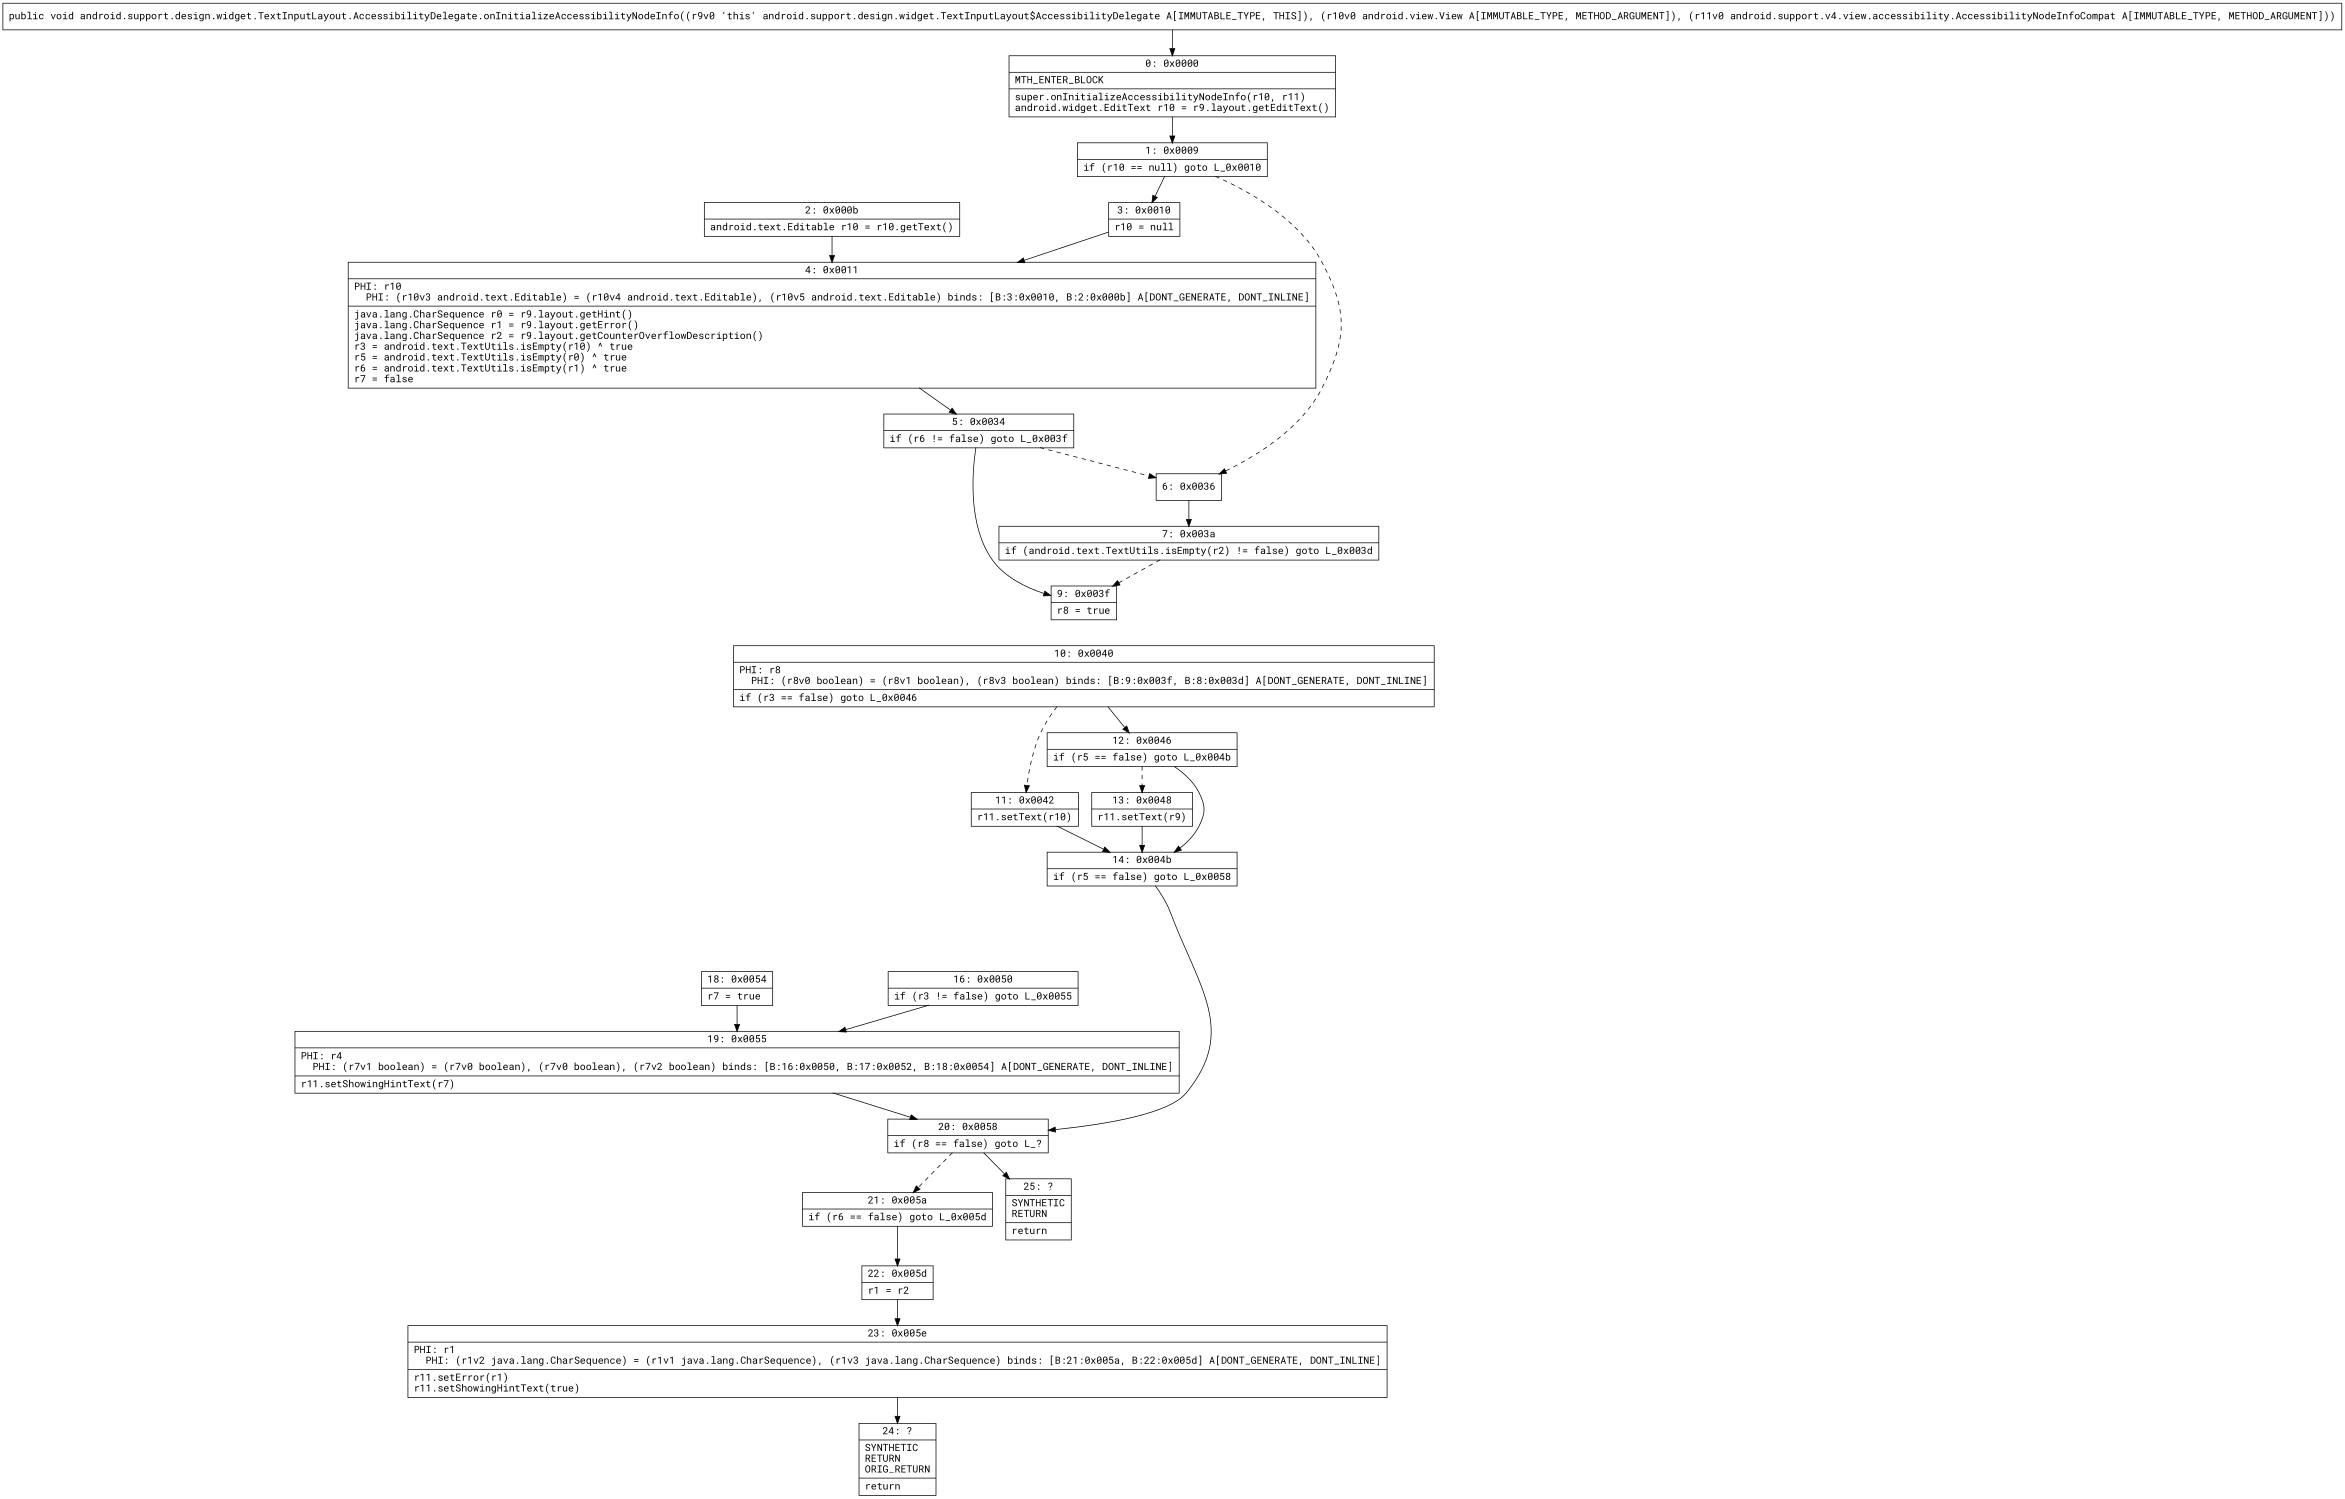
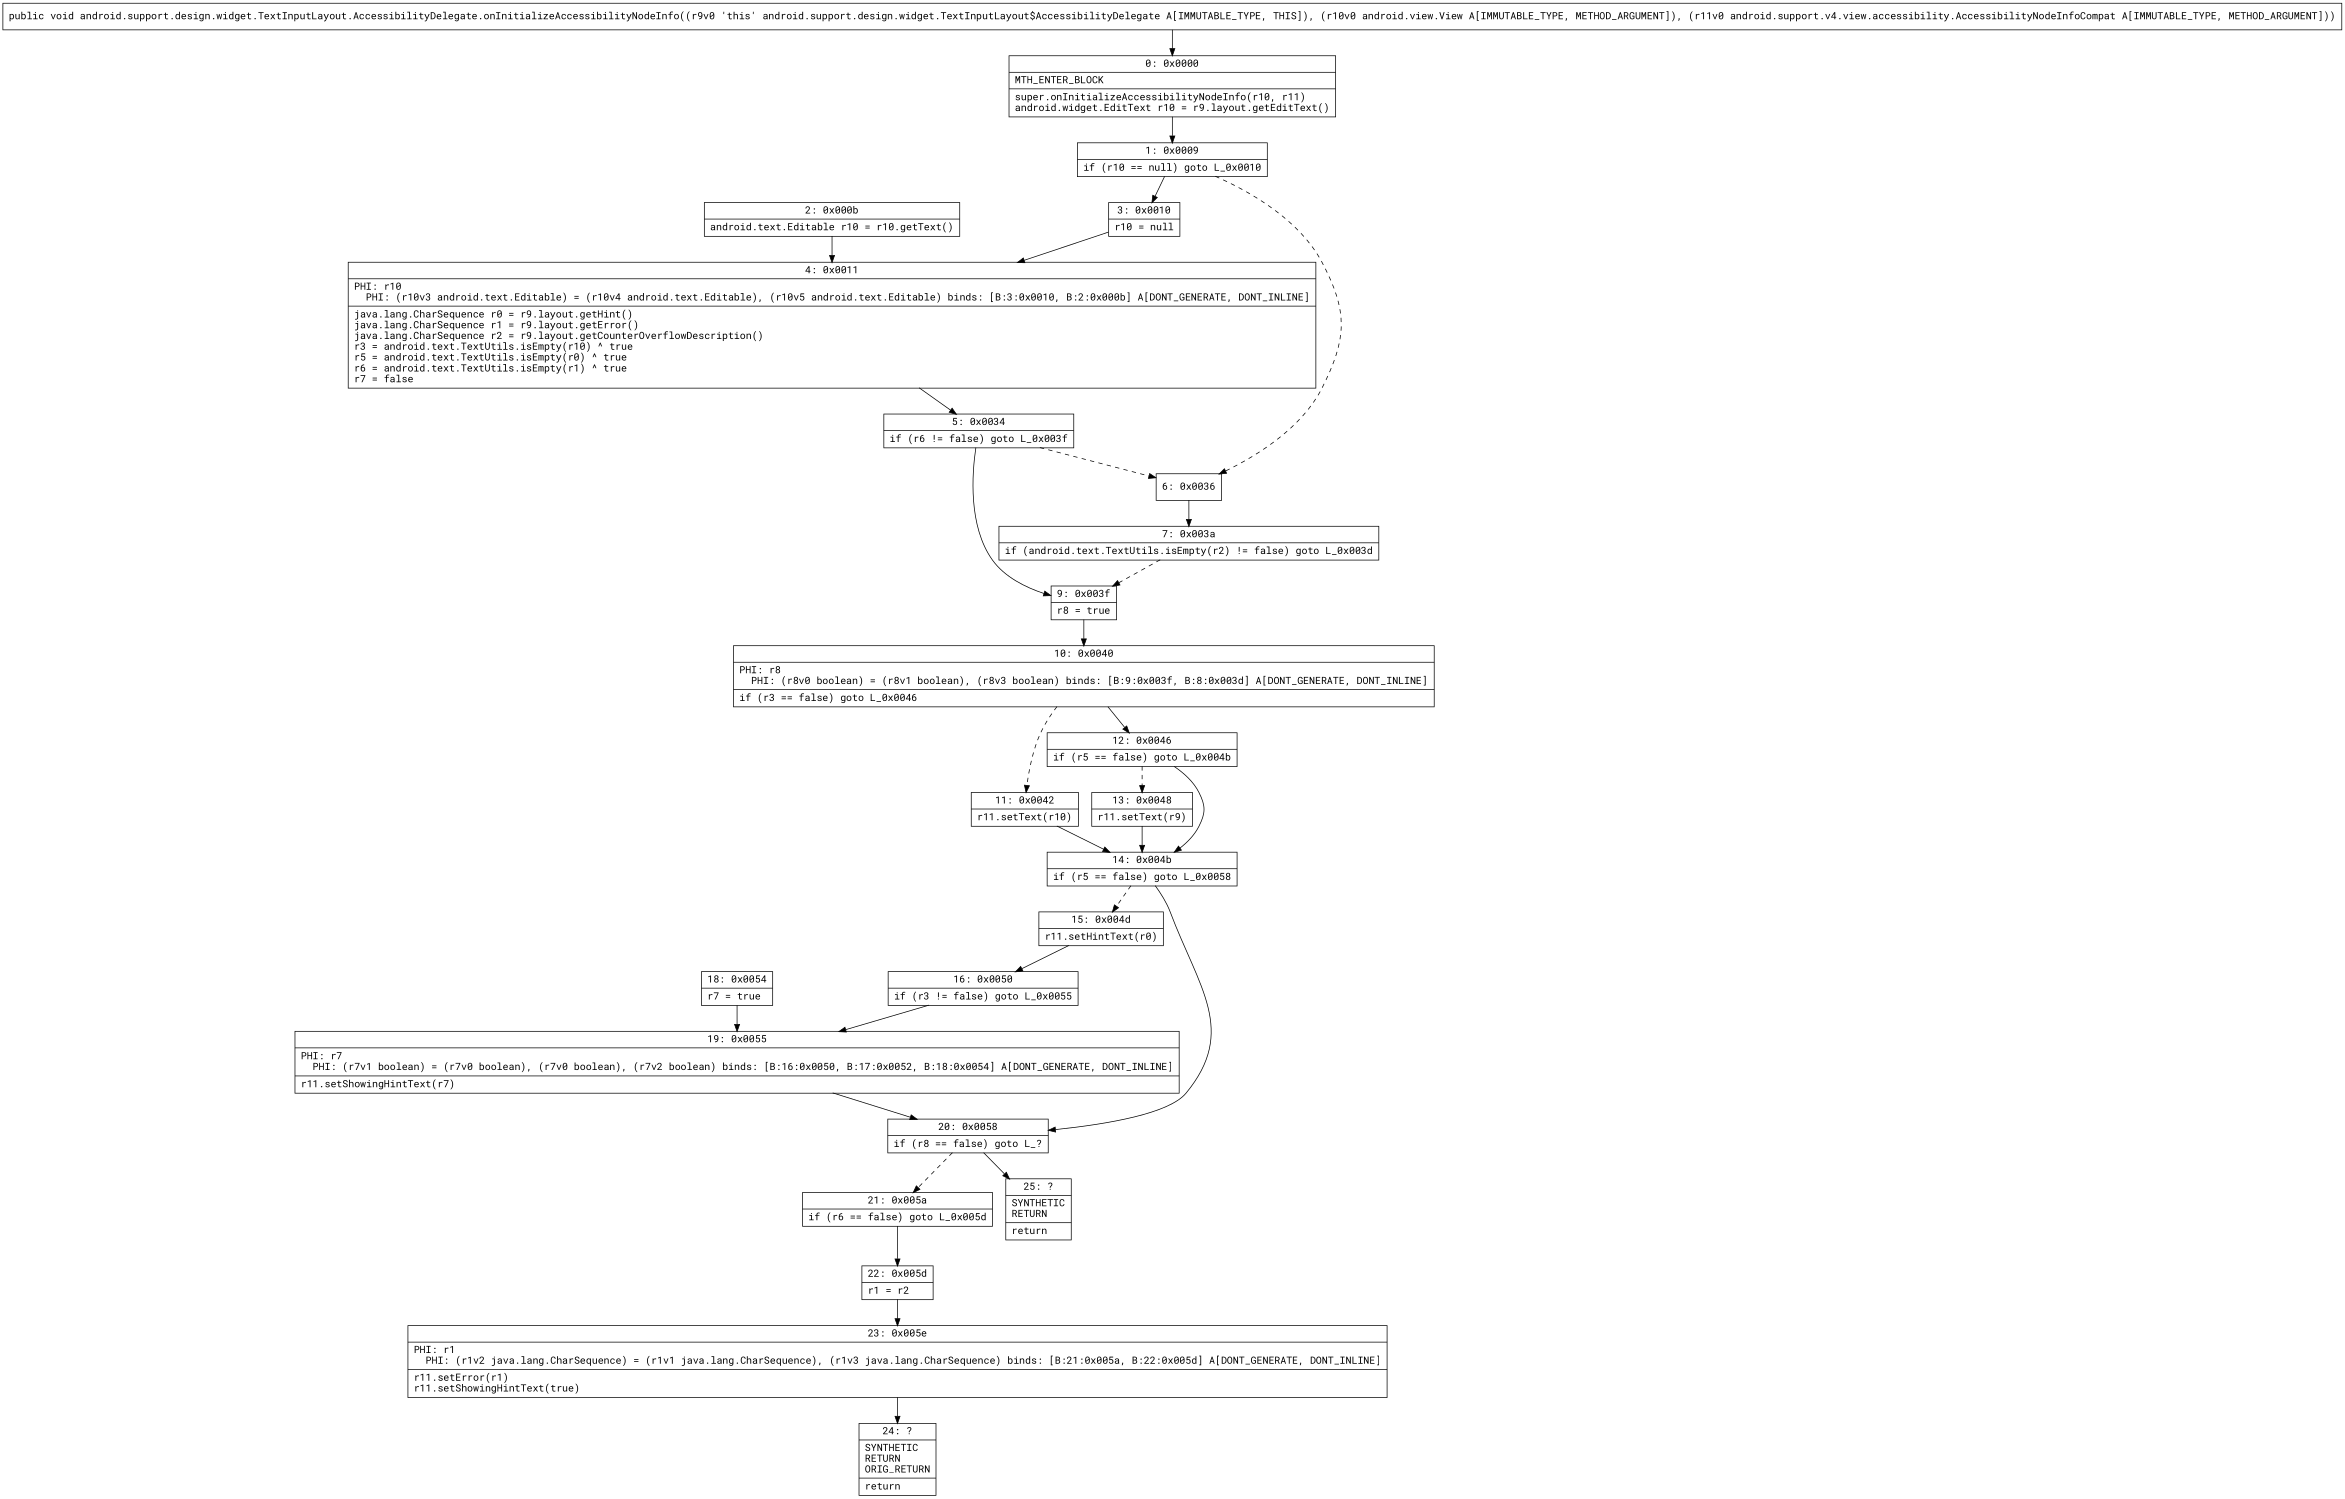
none -> (1084, 629)
none -> (1101, 929)
(325, 1056) -> (325, 1056)
